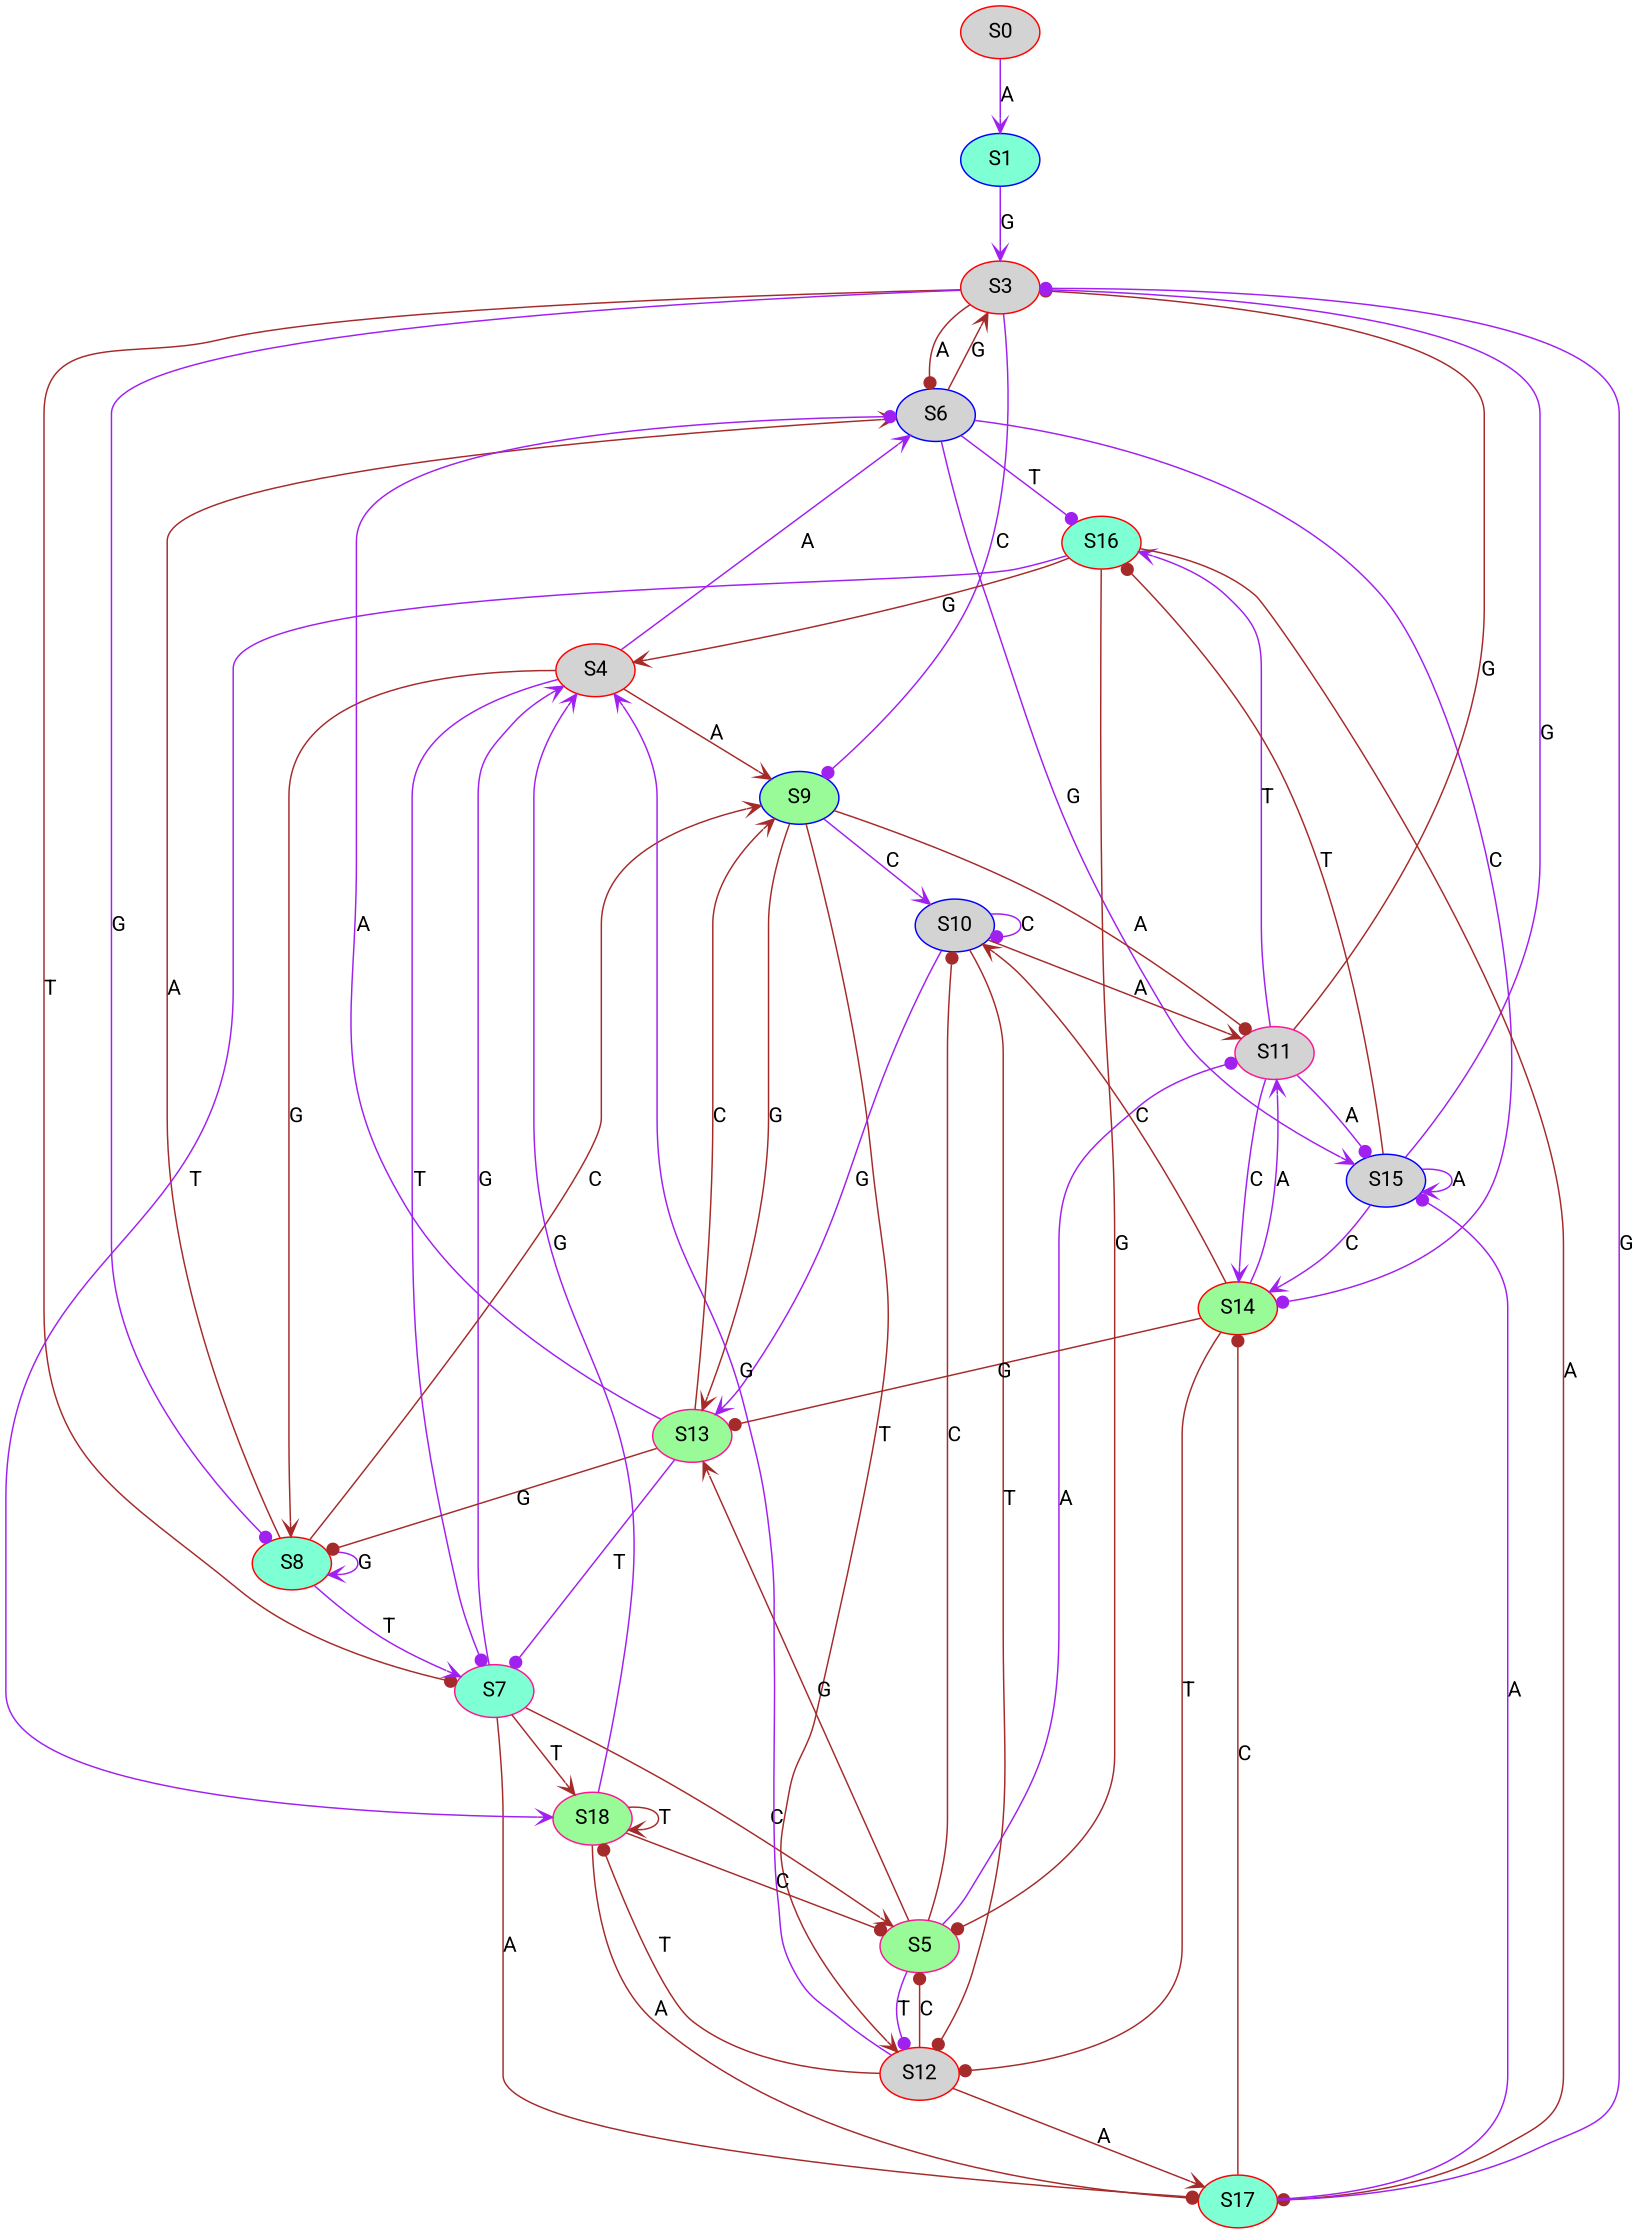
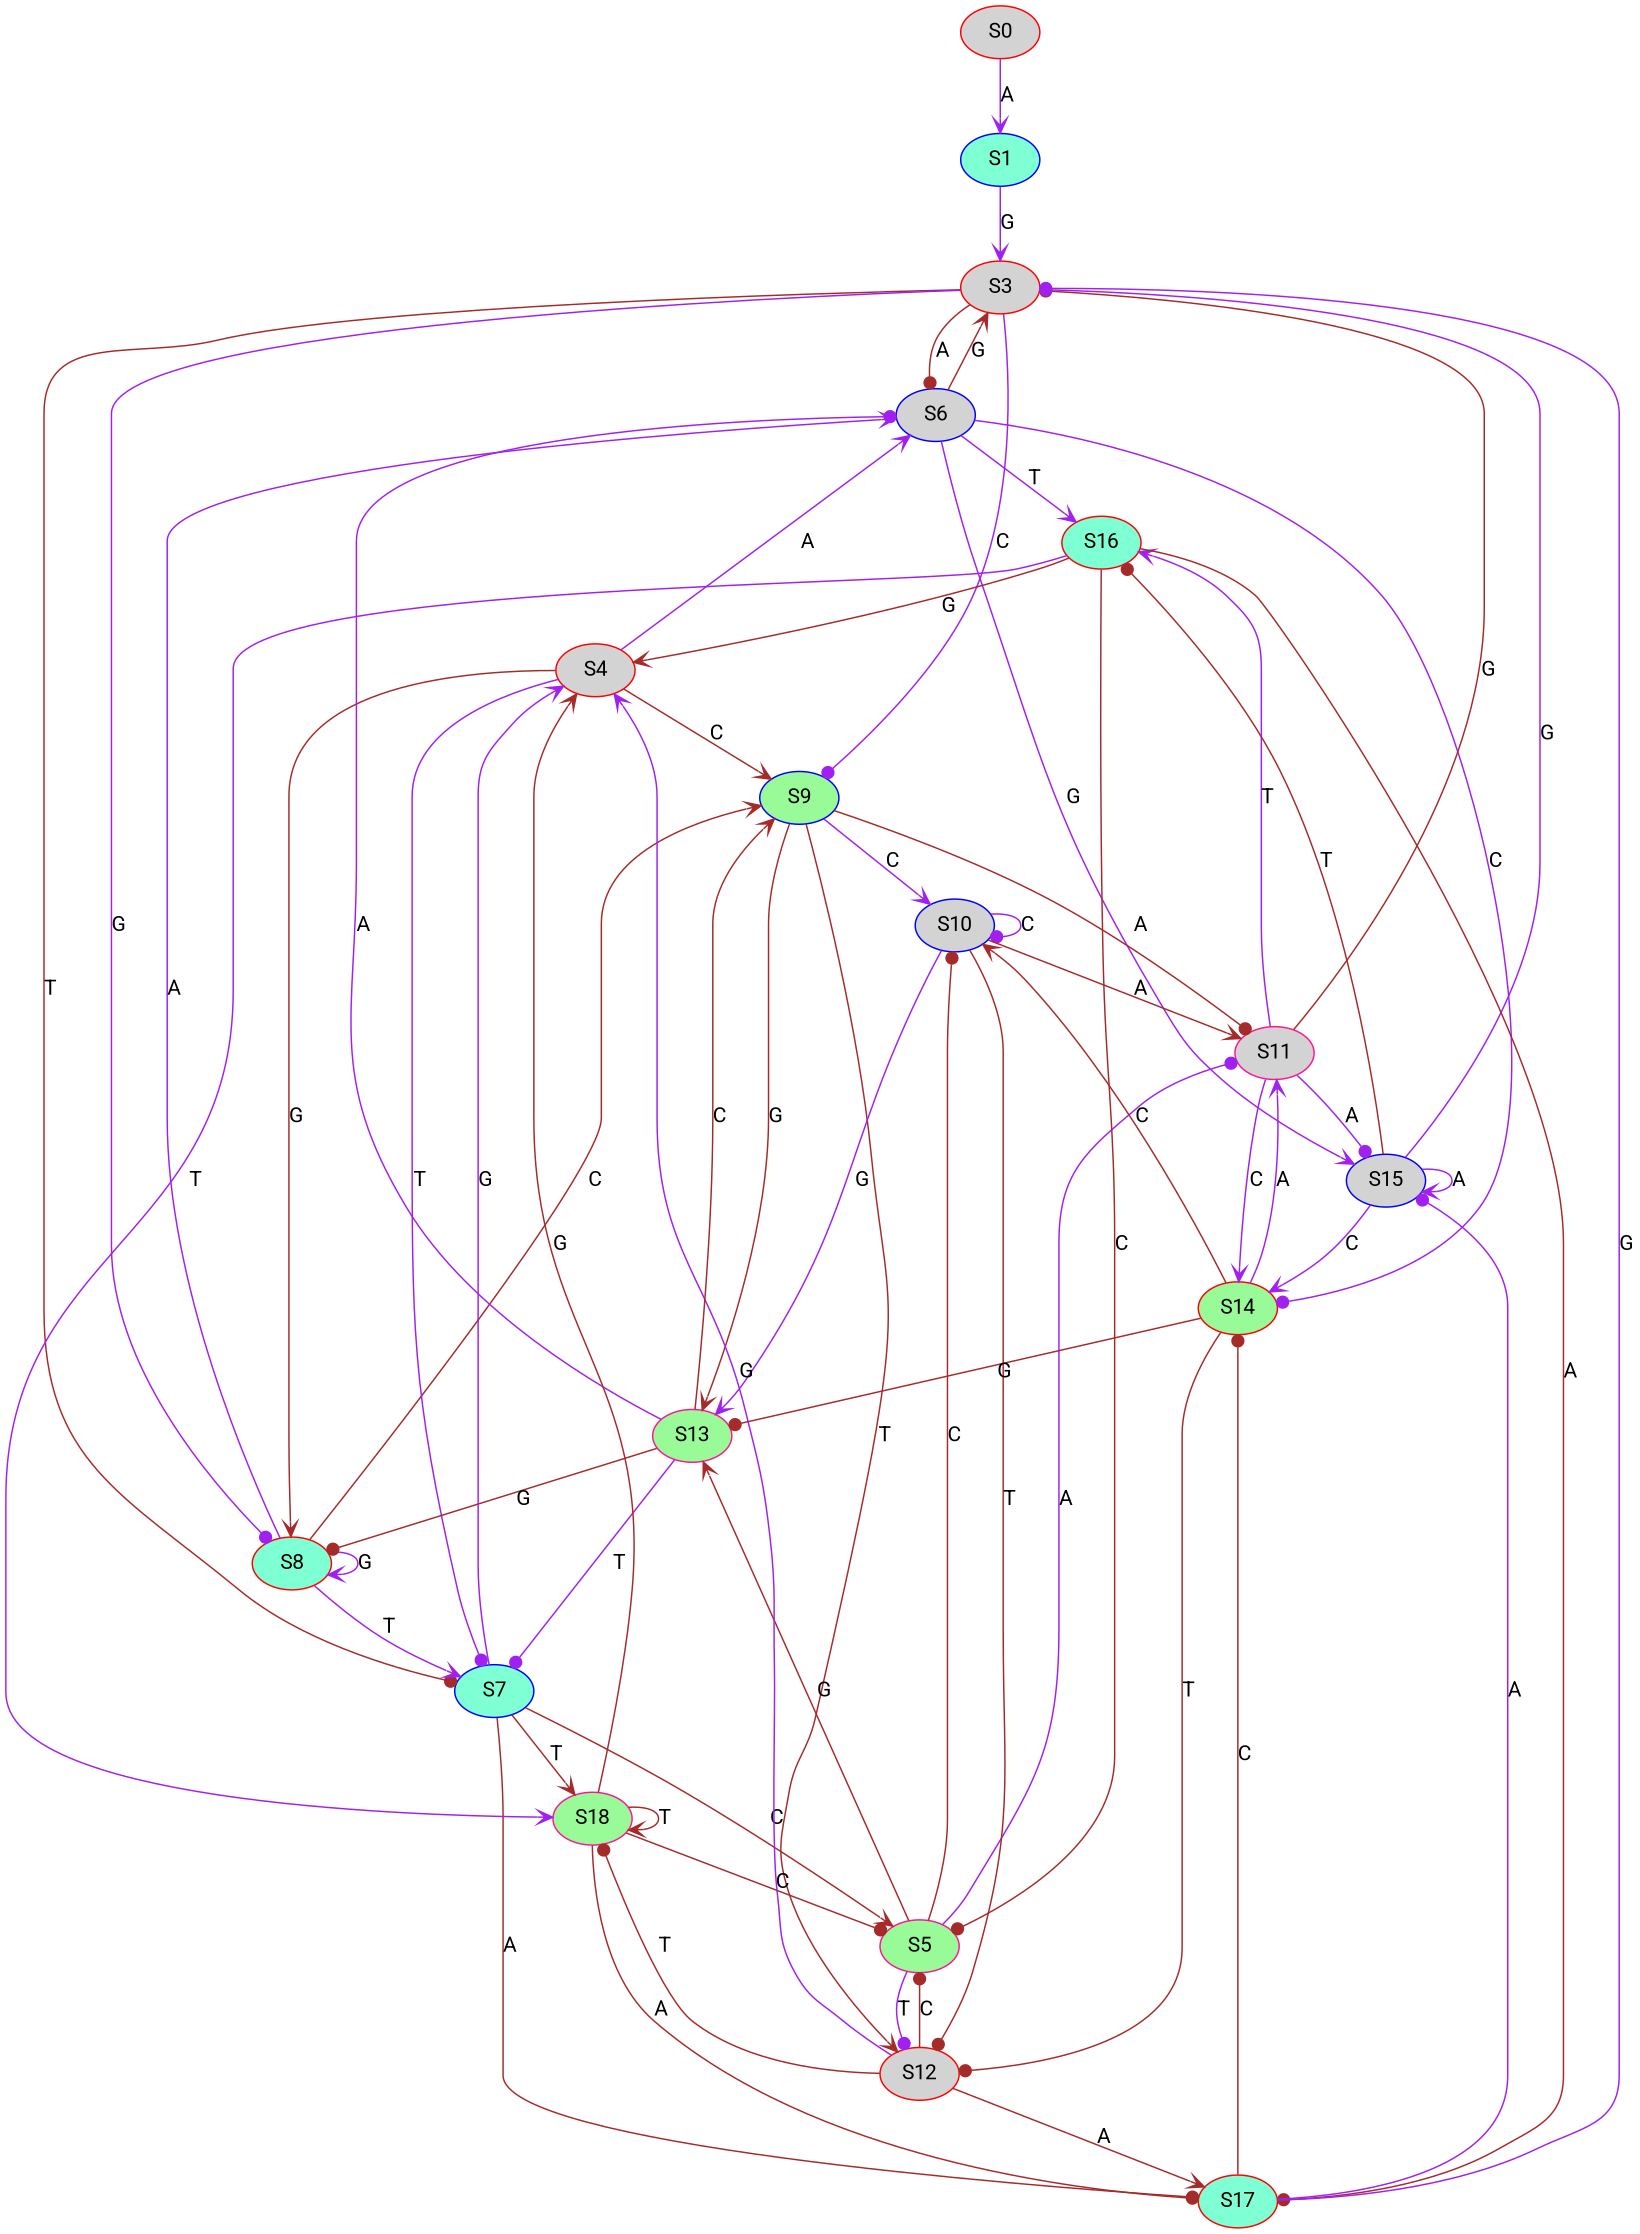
(1014, 475) -> (1013, 474)
(167, 682) -> (167, 682)
(717, 734) -> (717, 734)
(1122, 1244) -> (1122, 1244)
(552, 1253) -> (552, 1253)
(494, 1691) -> (494, 1691)
